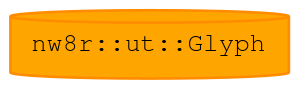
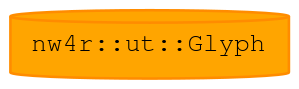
(150, 44) -> (150, 44)
